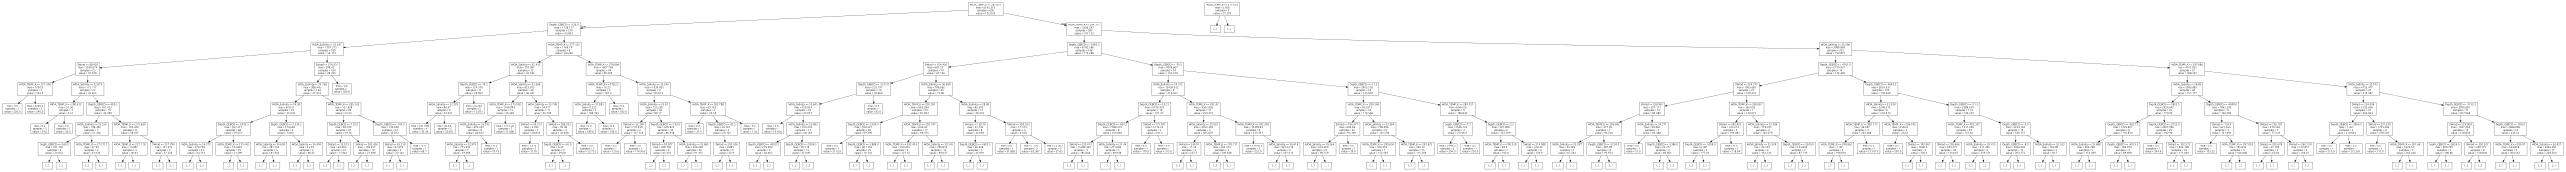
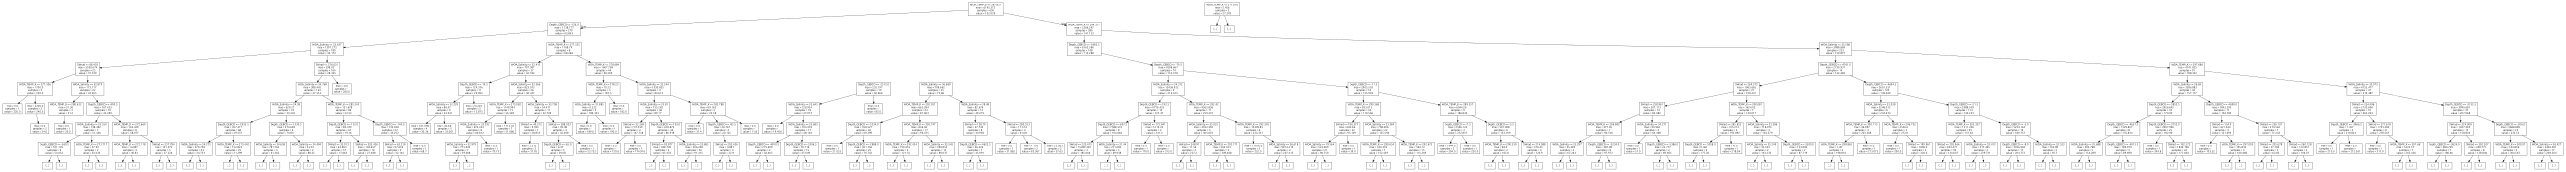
(936, 69) -> none
(53, 119) -> (37, 118)
